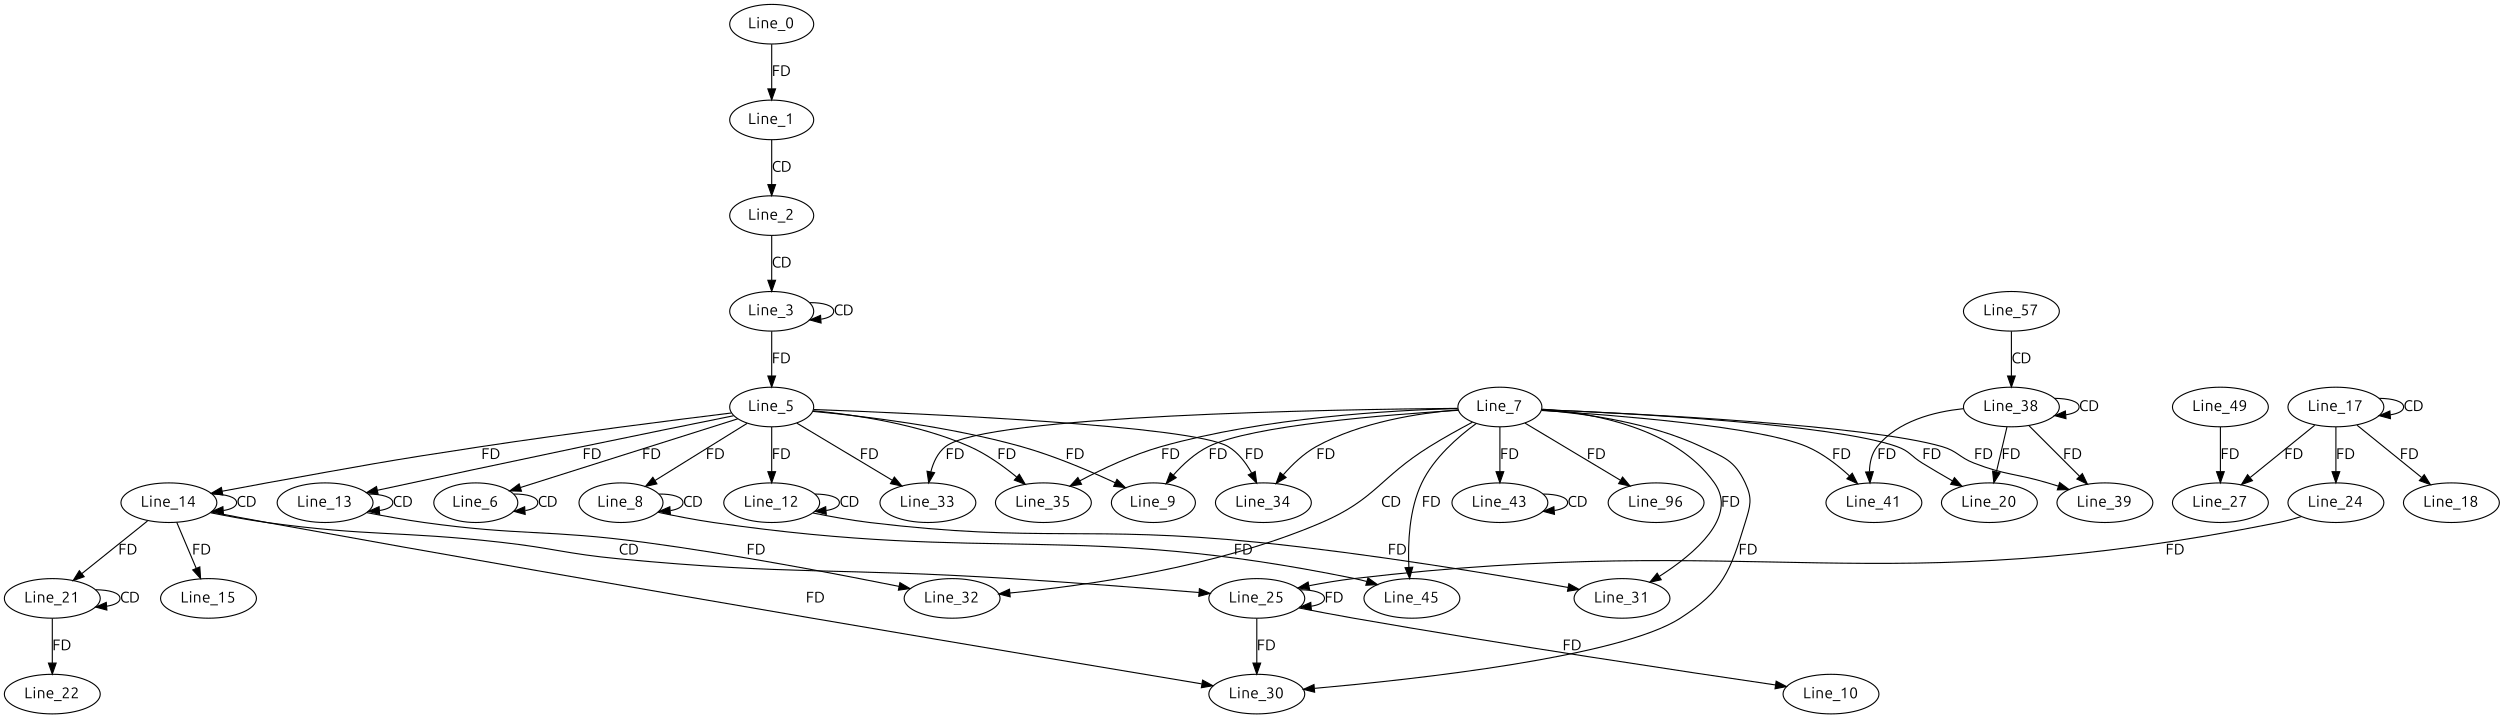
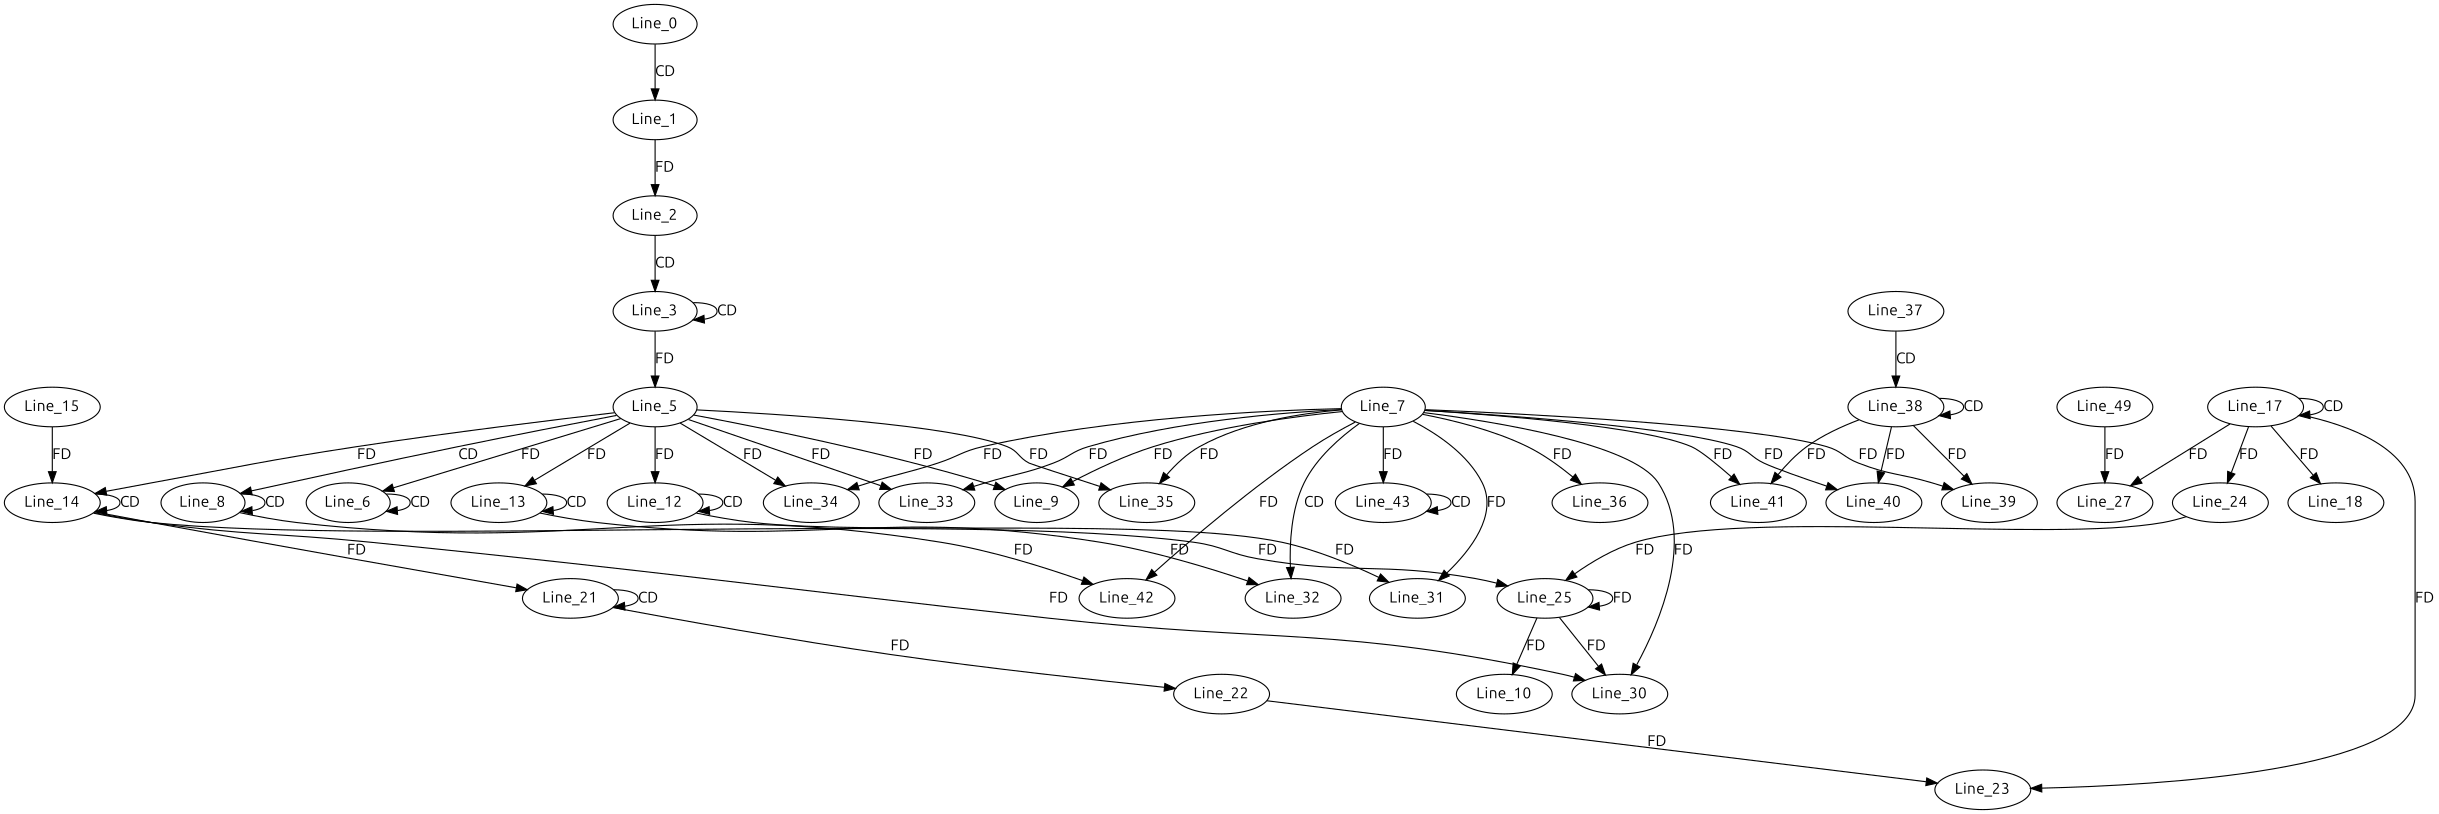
(782, 72) -> (666, 72)
(782, 168) -> (665, 168)
(2011, 311) -> (1896, 311)
(716, 455) -> (469, 455)
(1656, 503) -> (1600, 503)
(1989, 503) -> (1874, 503)
(186, 545) -> (52, 449)
(629, 551) -> (1268, 551)
(1412, 598) -> (1127, 598)
none -> (1983, 790)
